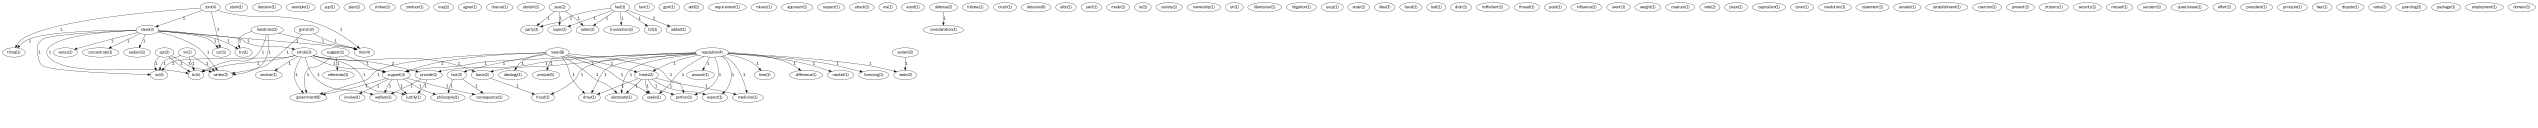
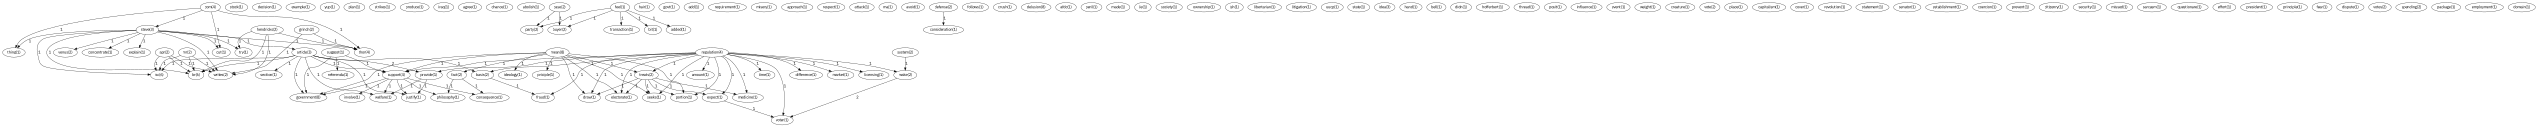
(588, 30) -> none
none -> (782, 120)
